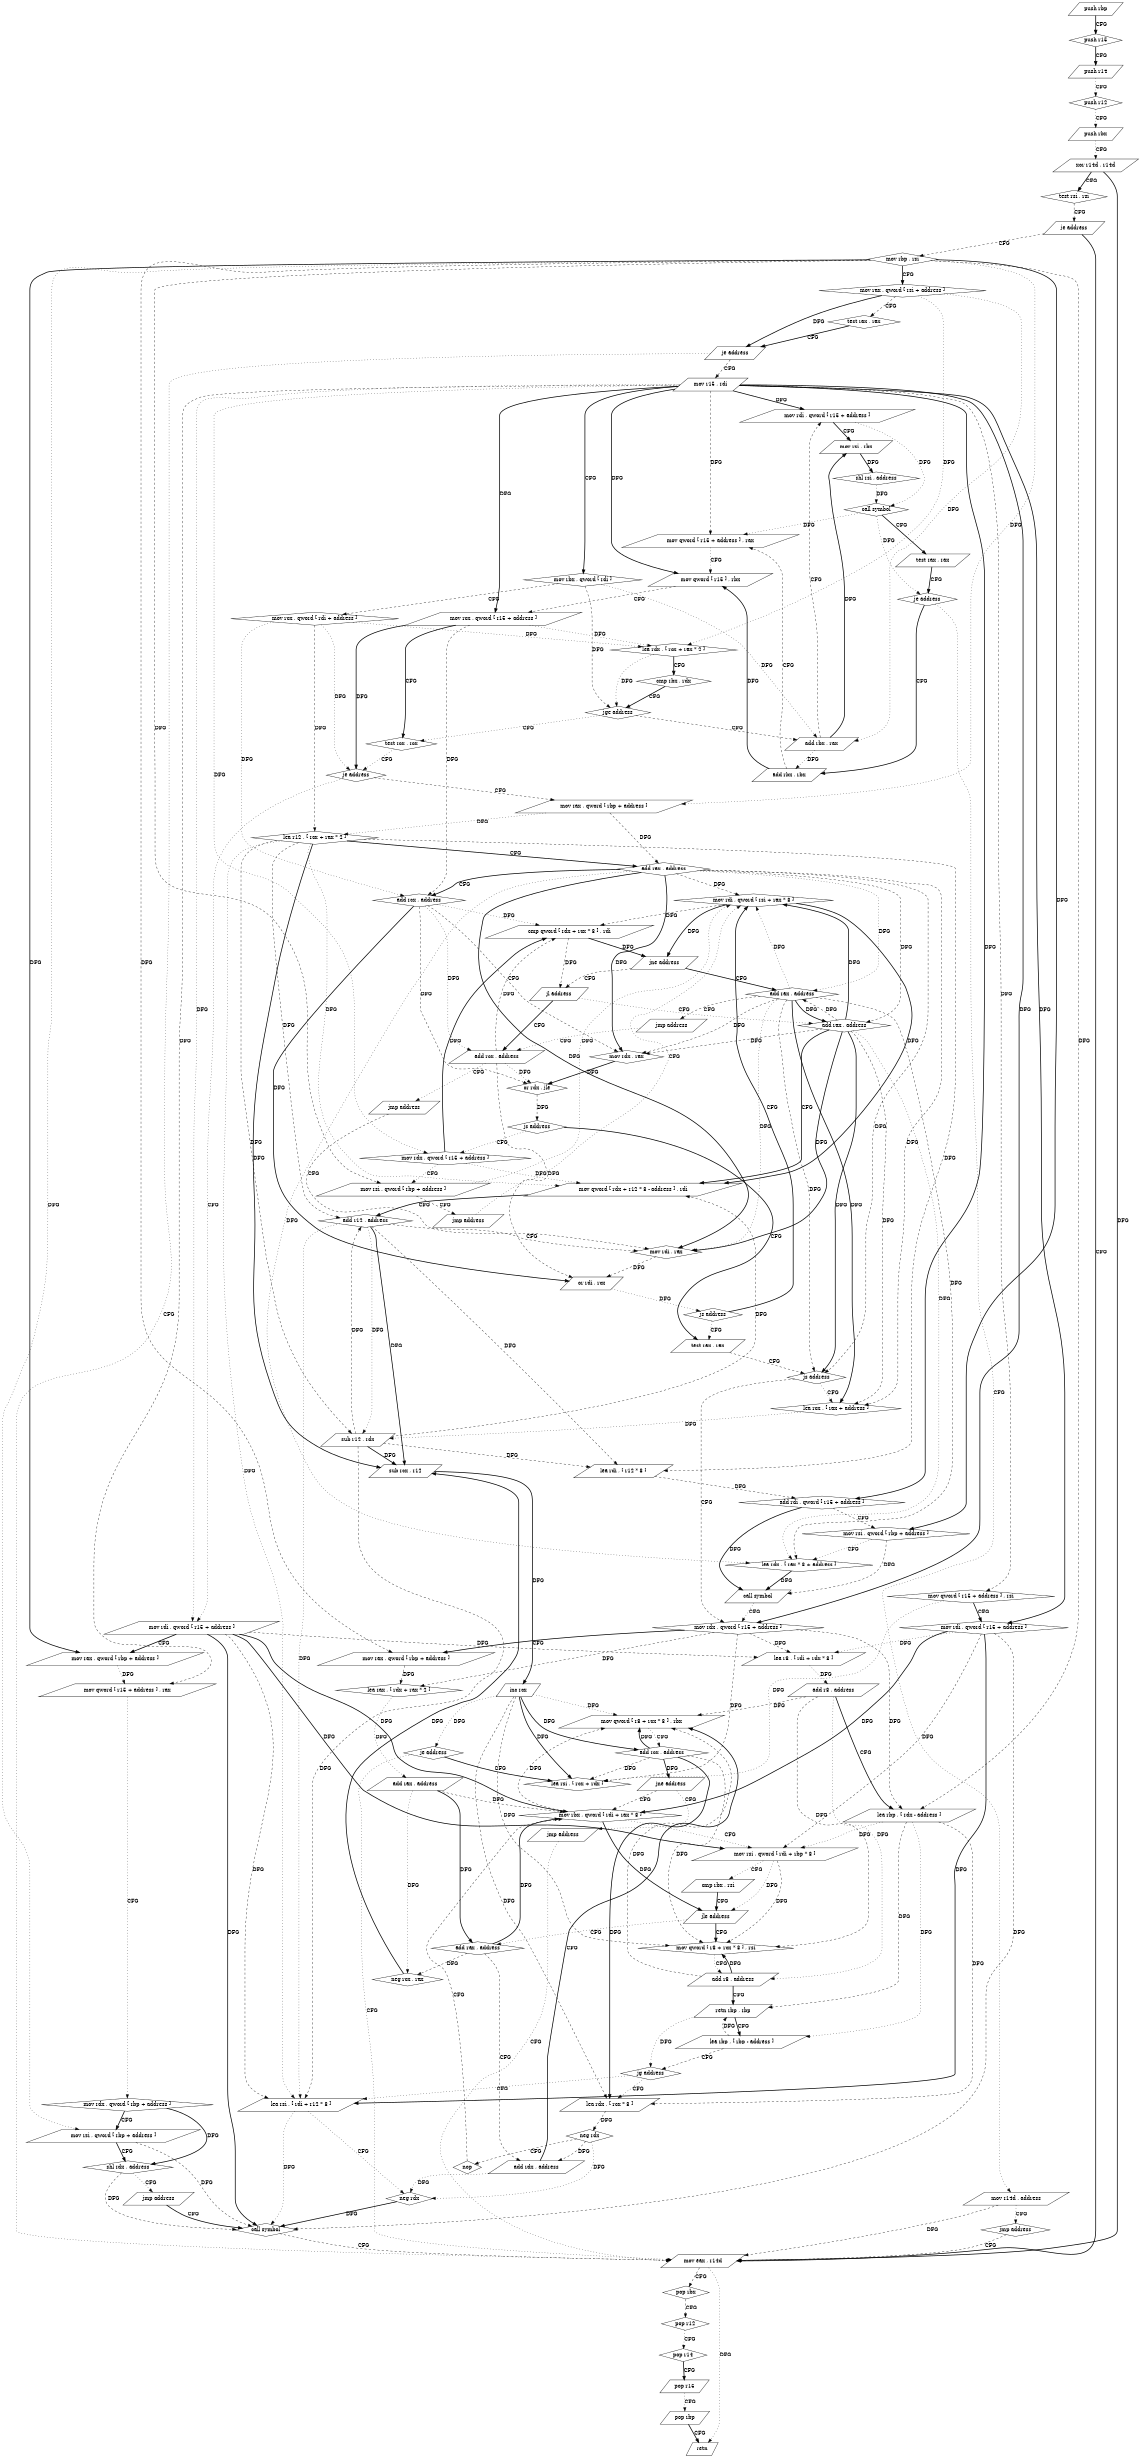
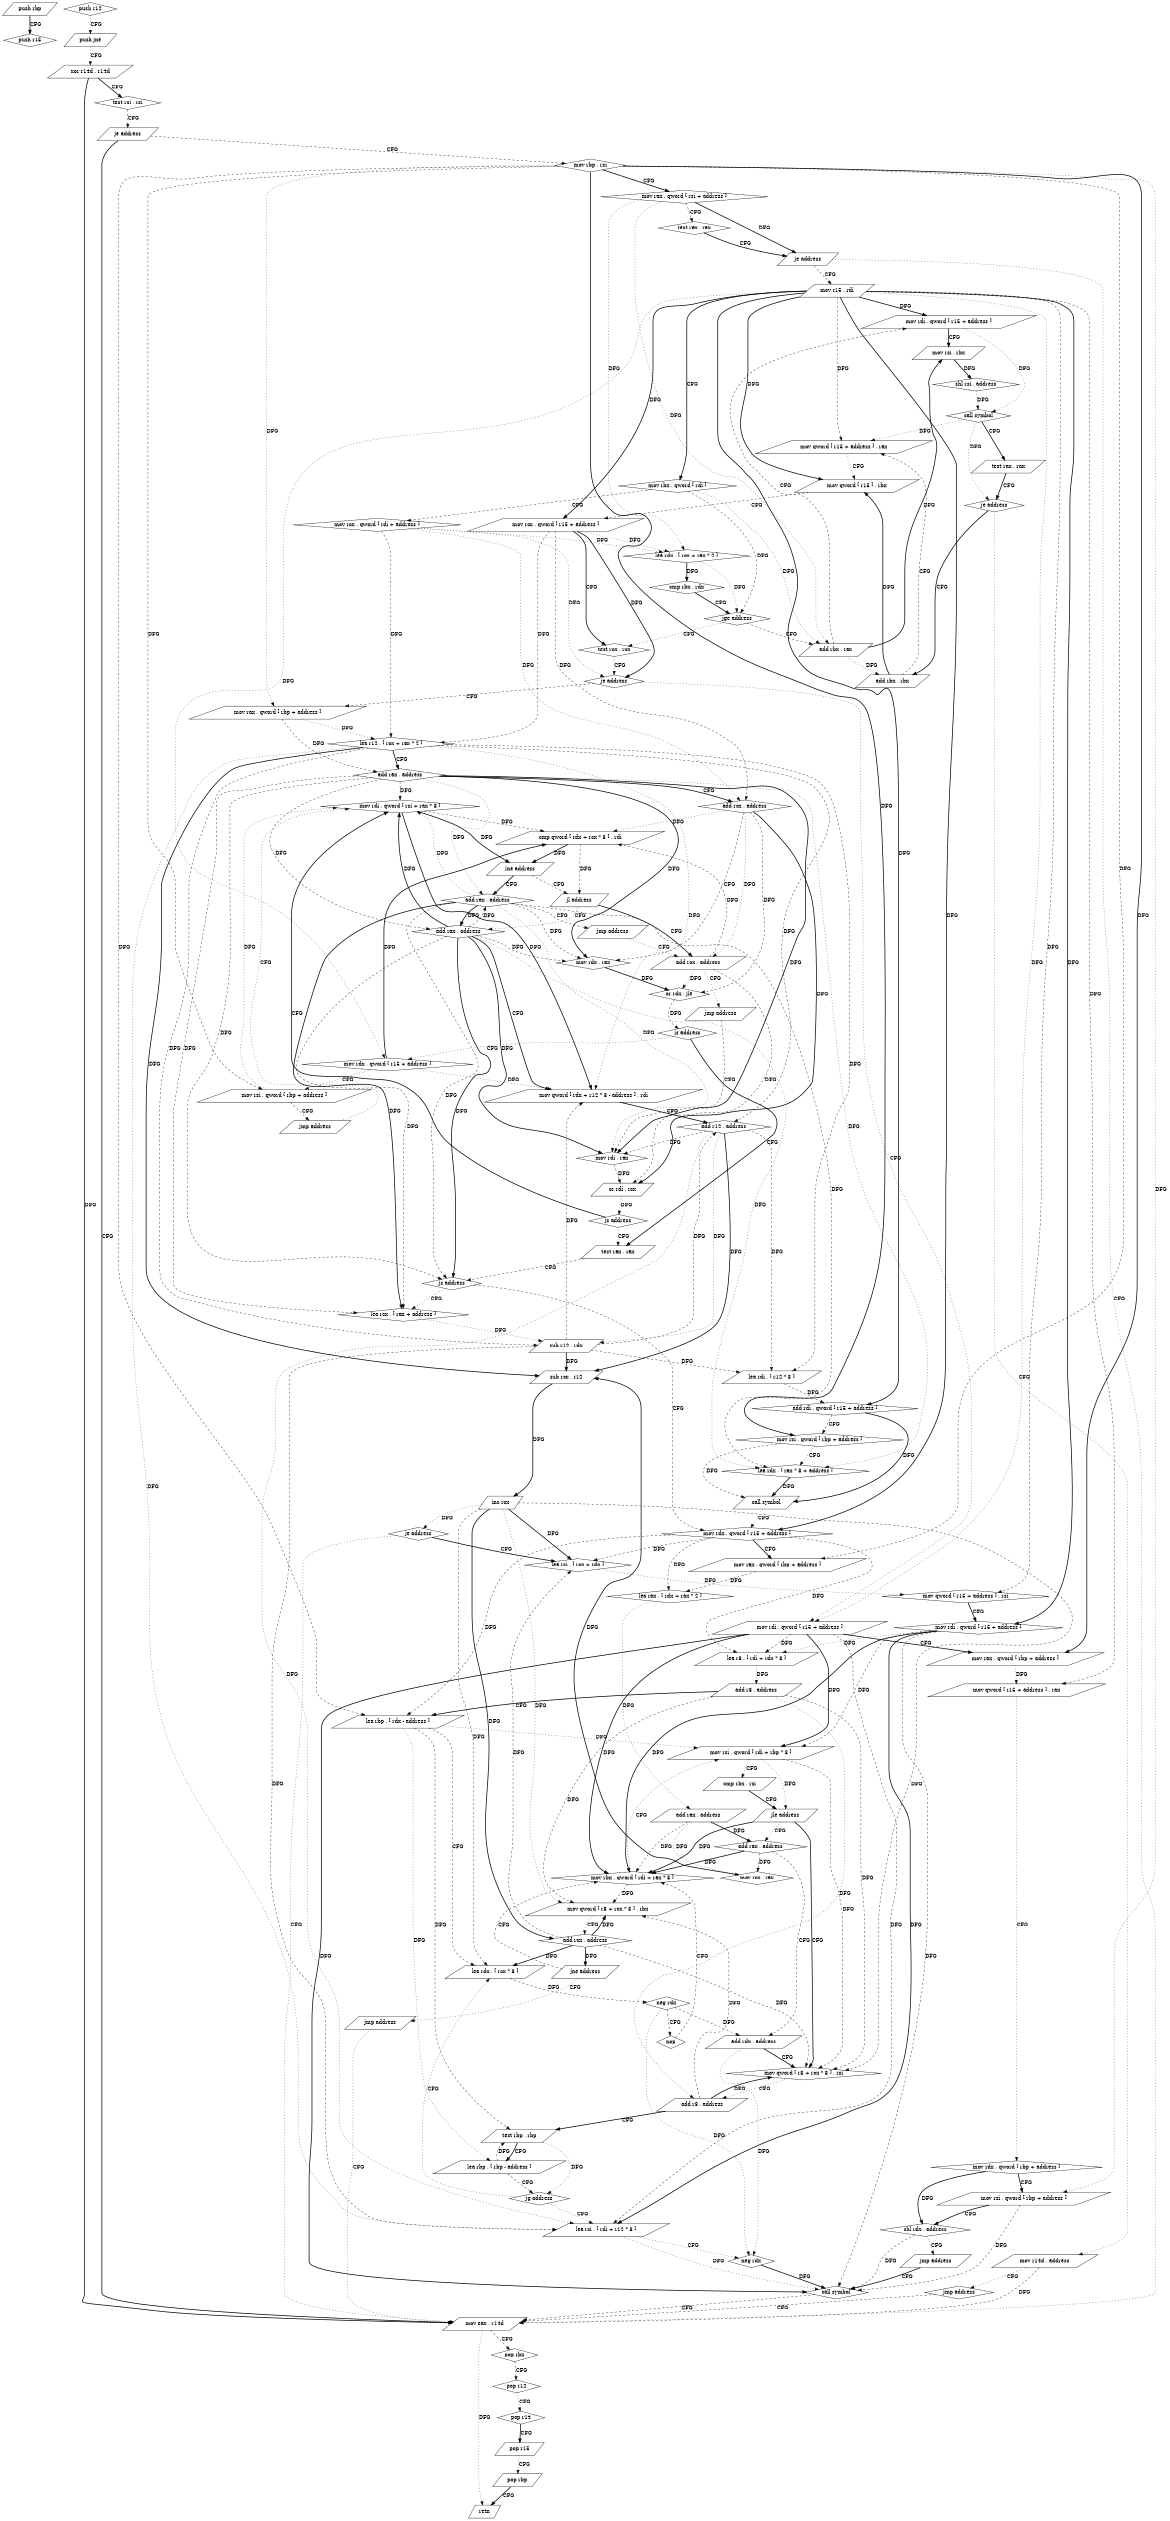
(1096, 72) -> none
(1096, 134) -> (90, 40)
(680, 666) -> (693, 572)
none -> (538, 672)
(769, 1701) -> (749, 1587)
(642, 1874) -> (699, 1840)
(605, 1902) -> (778, 2057)
(978, 1964) -> (458, 1847)
(408, 1980) -> (757, 1878)
(733, 2011) -> (520, 2136)
